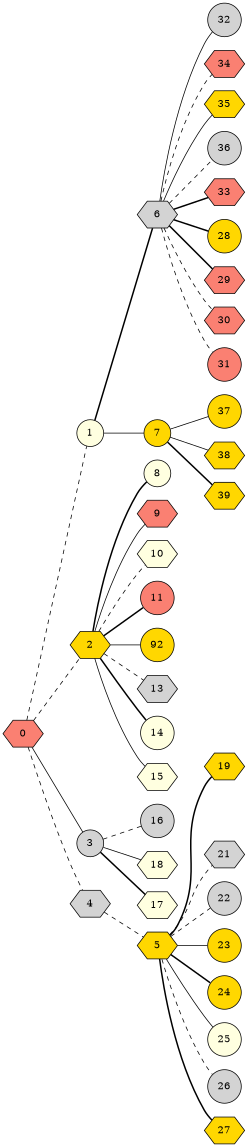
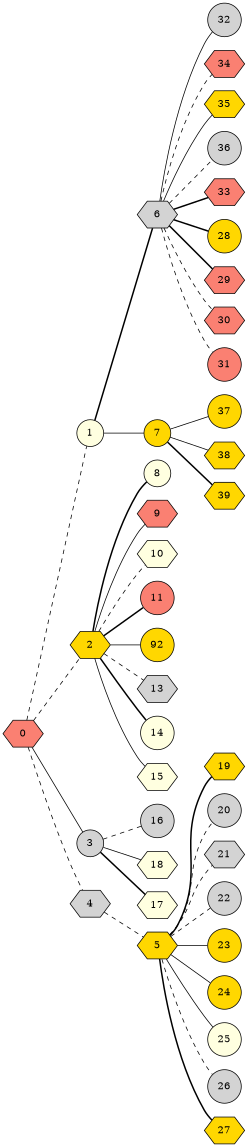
none -> (224, 810)
(191, 969) -> (191, 969)
